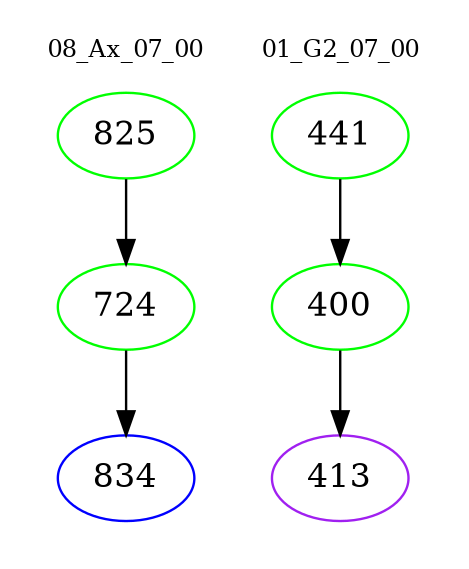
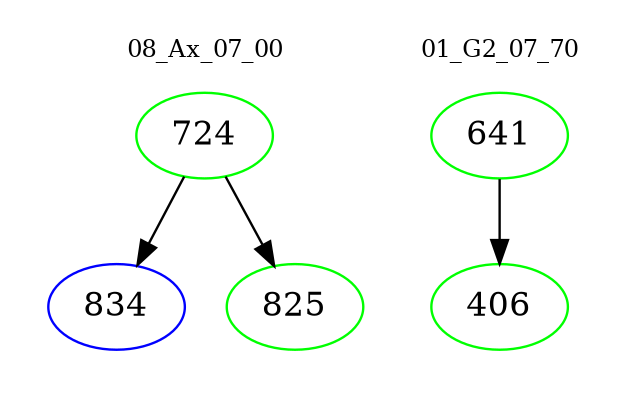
(341, 51) -> (501, 51)
(340, 136) -> (500, 136)
(126, 210) -> (244, 211)
(340, 307) -> (500, 307)
(340, 478) -> none
